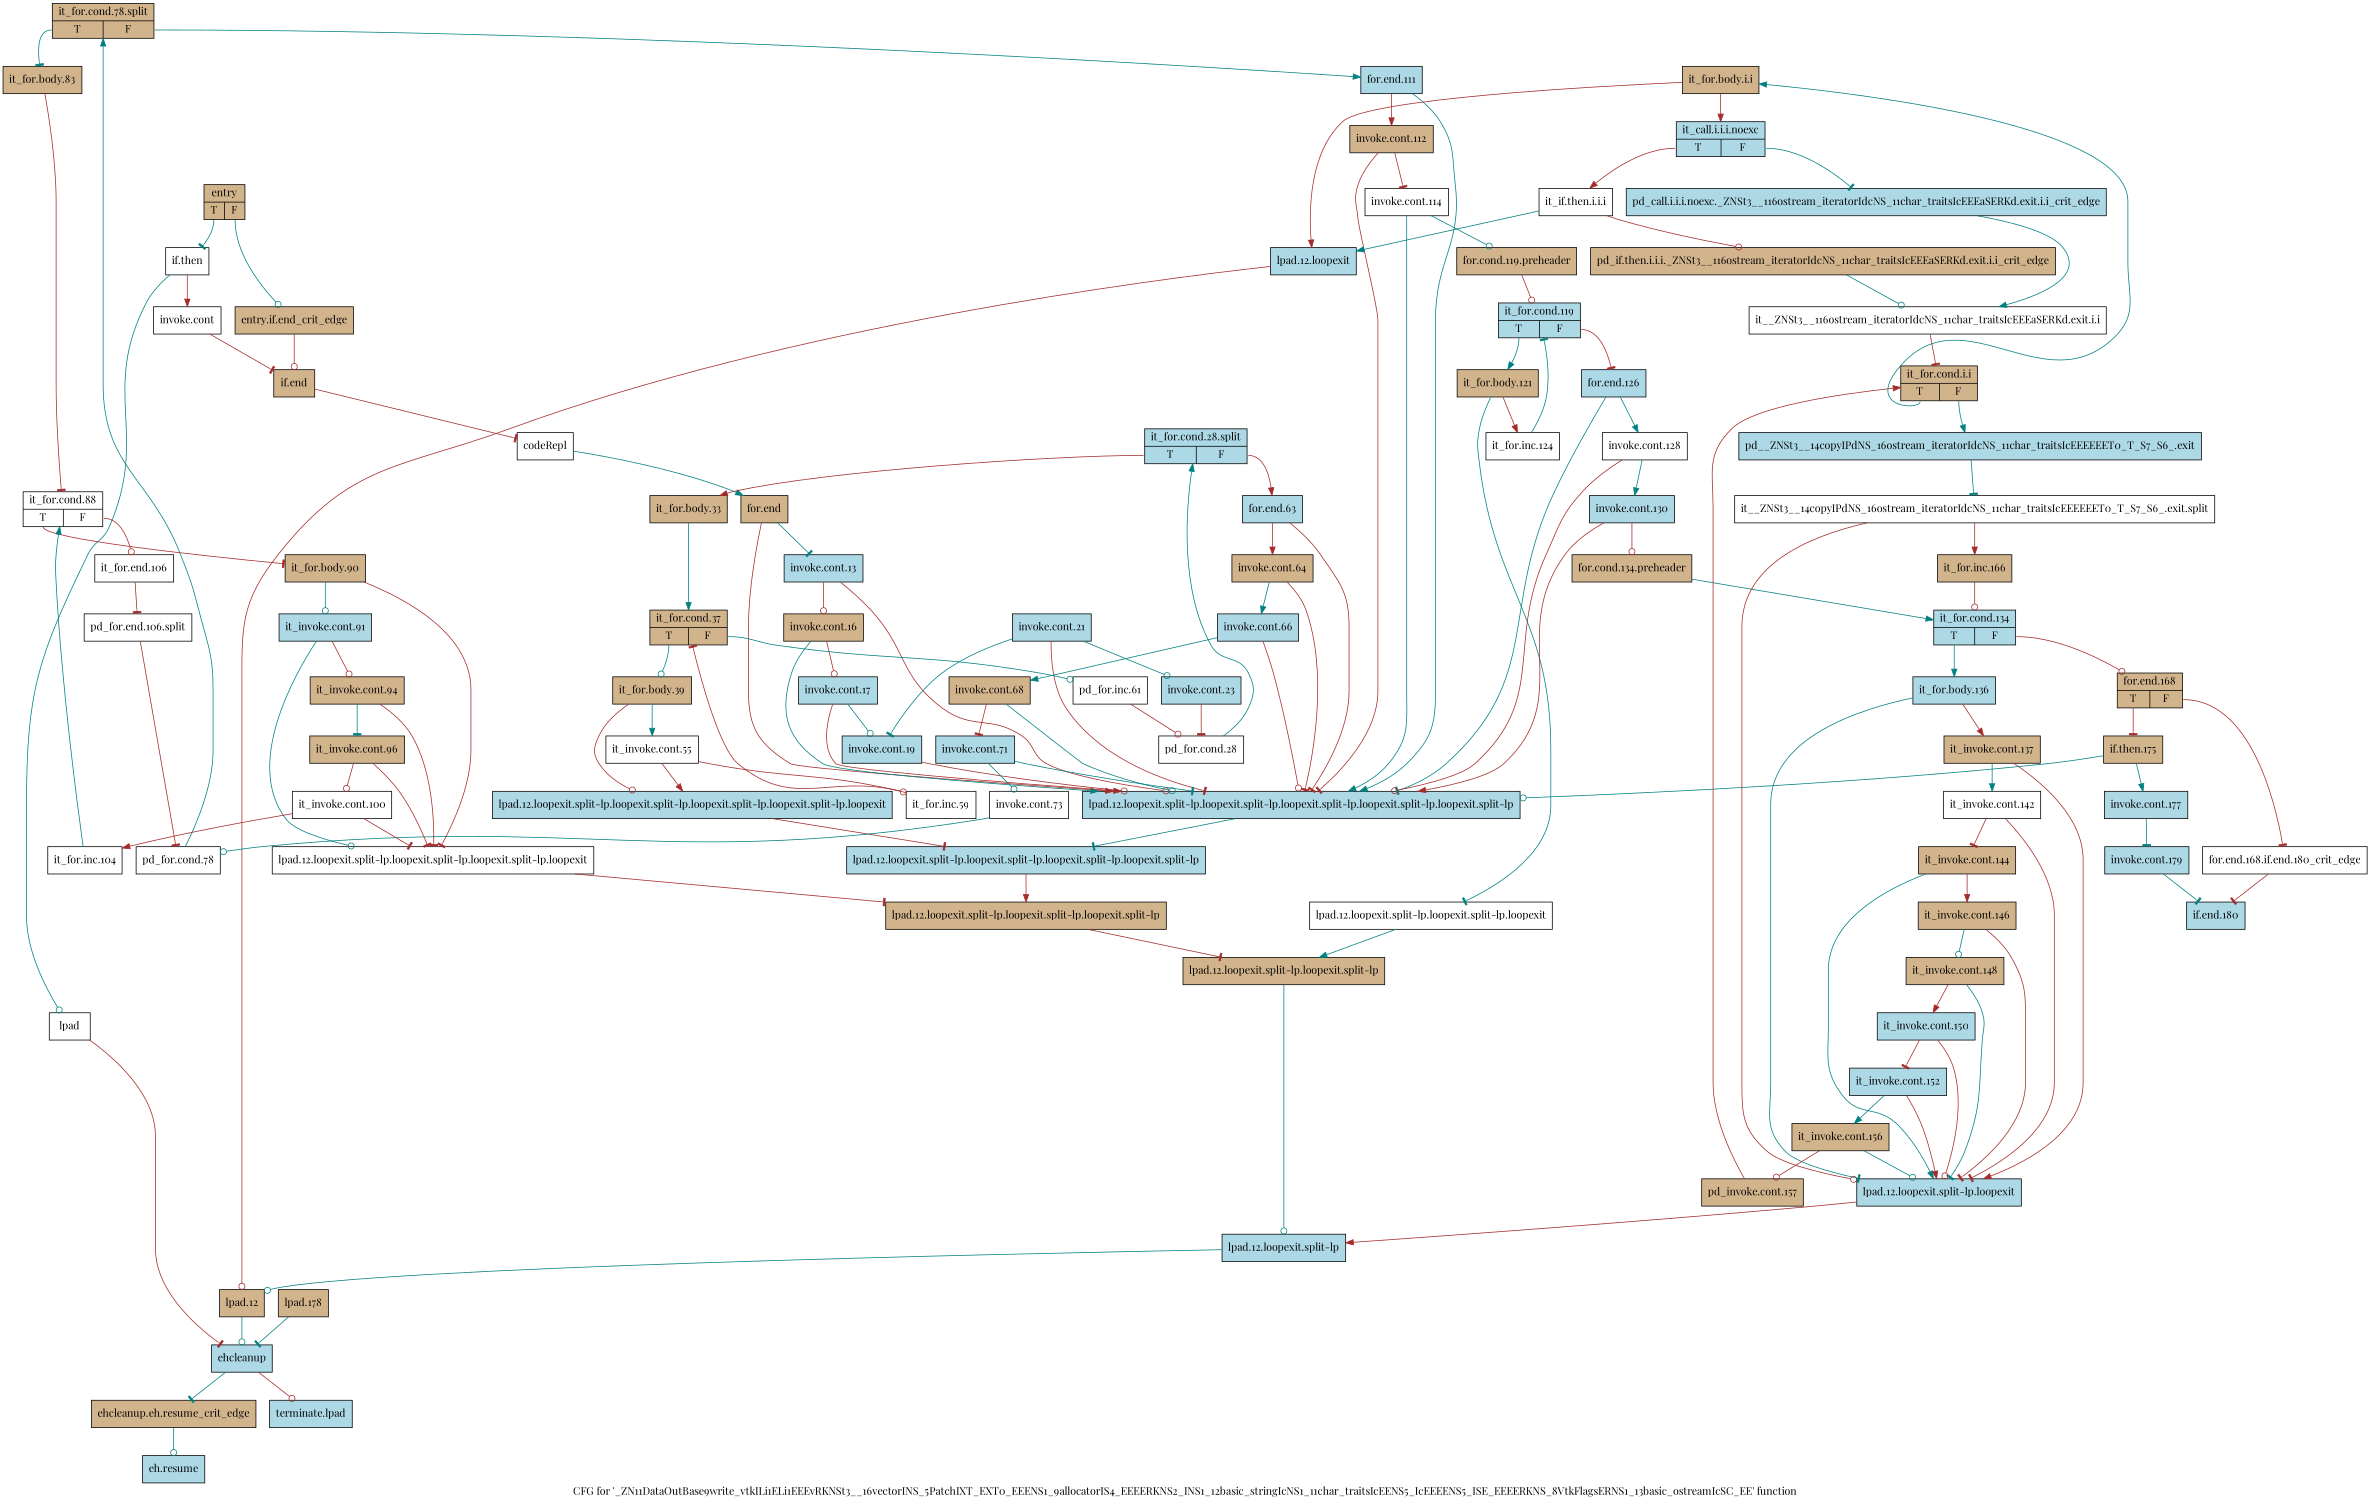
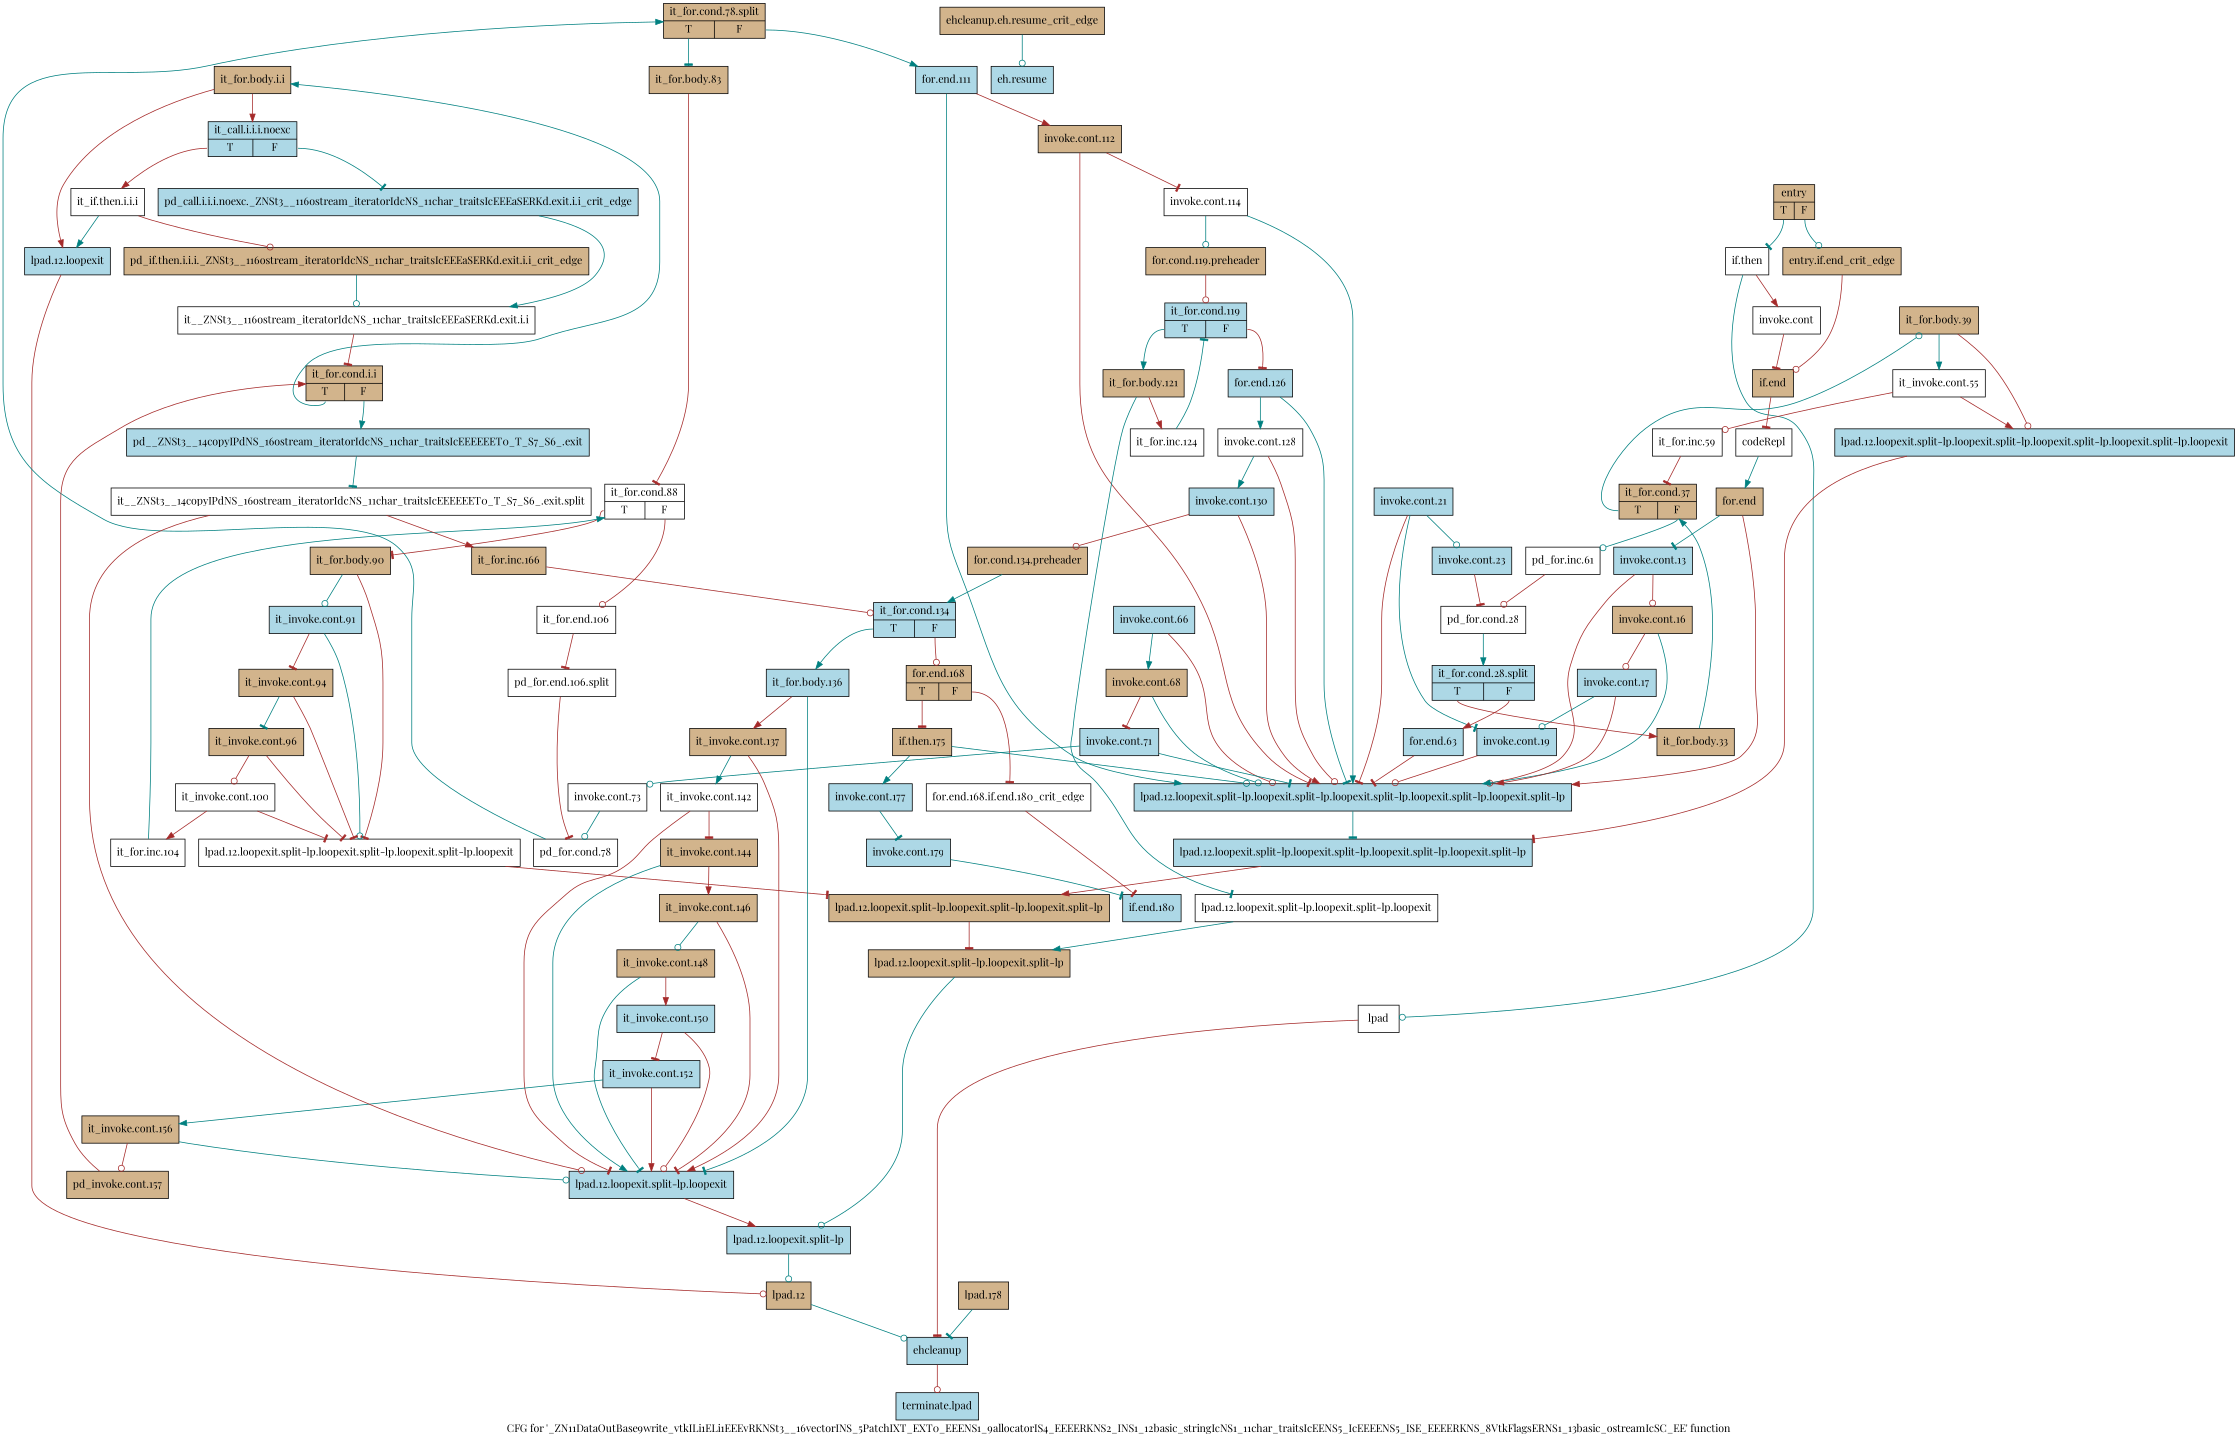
(1272, 568) -> none
(340, 656) -> (302, 650)
(209, 1385) -> none
